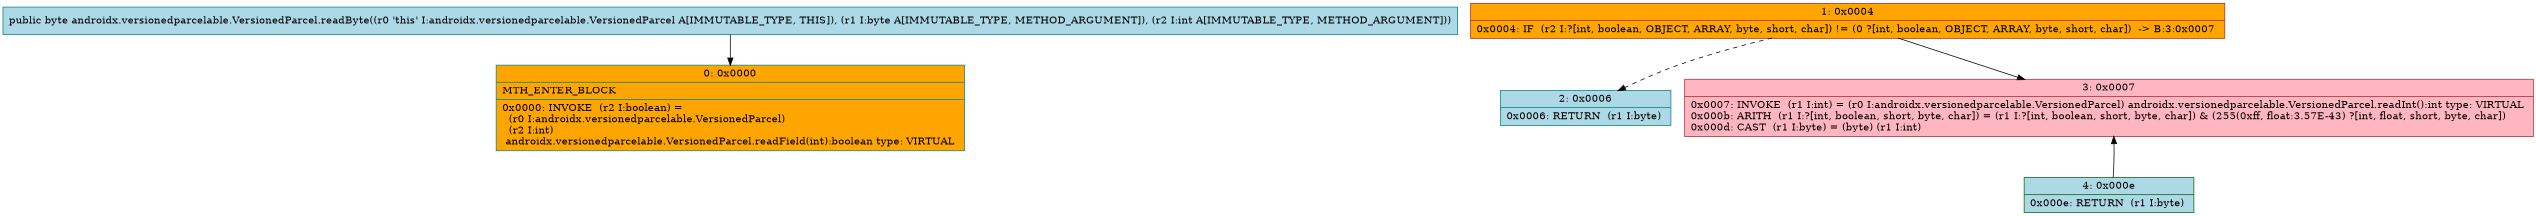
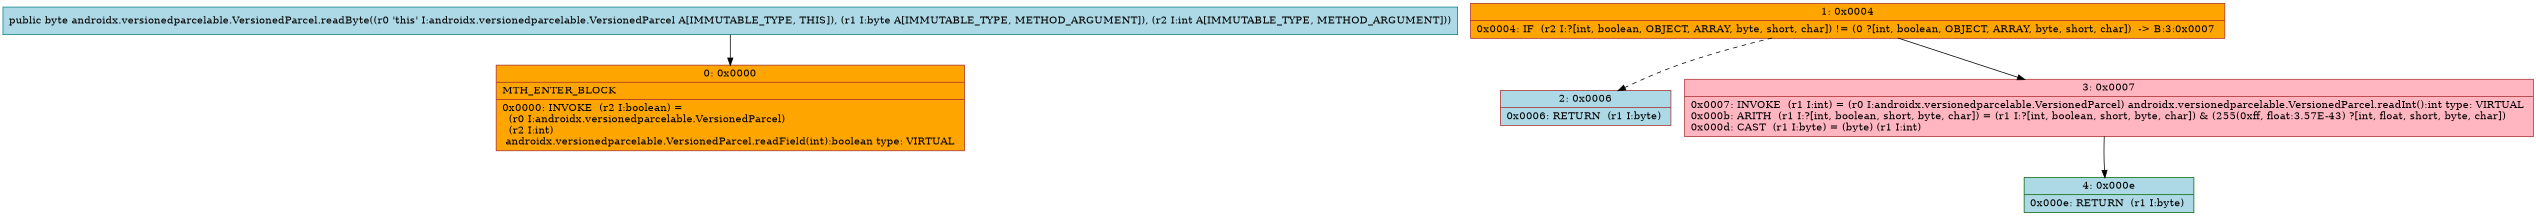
(730, 108) -> (730, 108)
(1586, 108) -> (1586, 108)
(2114, 161) -> (2104, 153)
